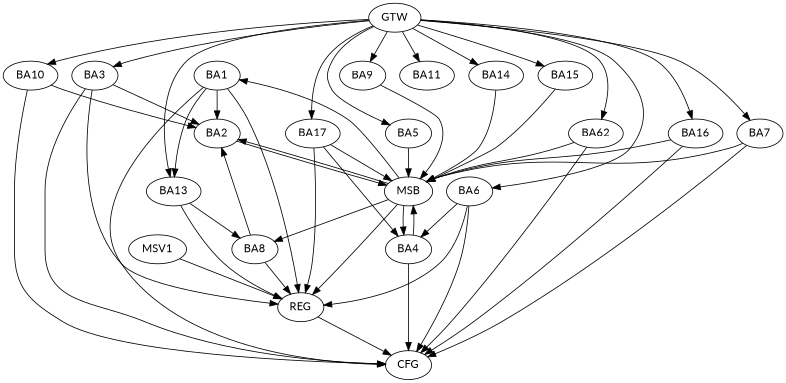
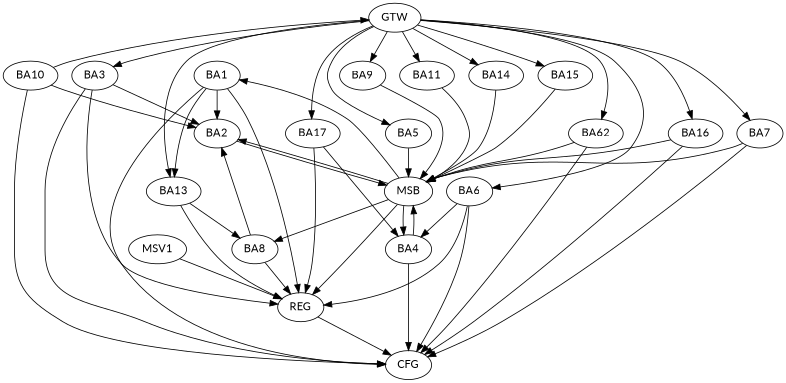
(211, 33) -> (206, 36)
(357, 161) -> (469, 136)
